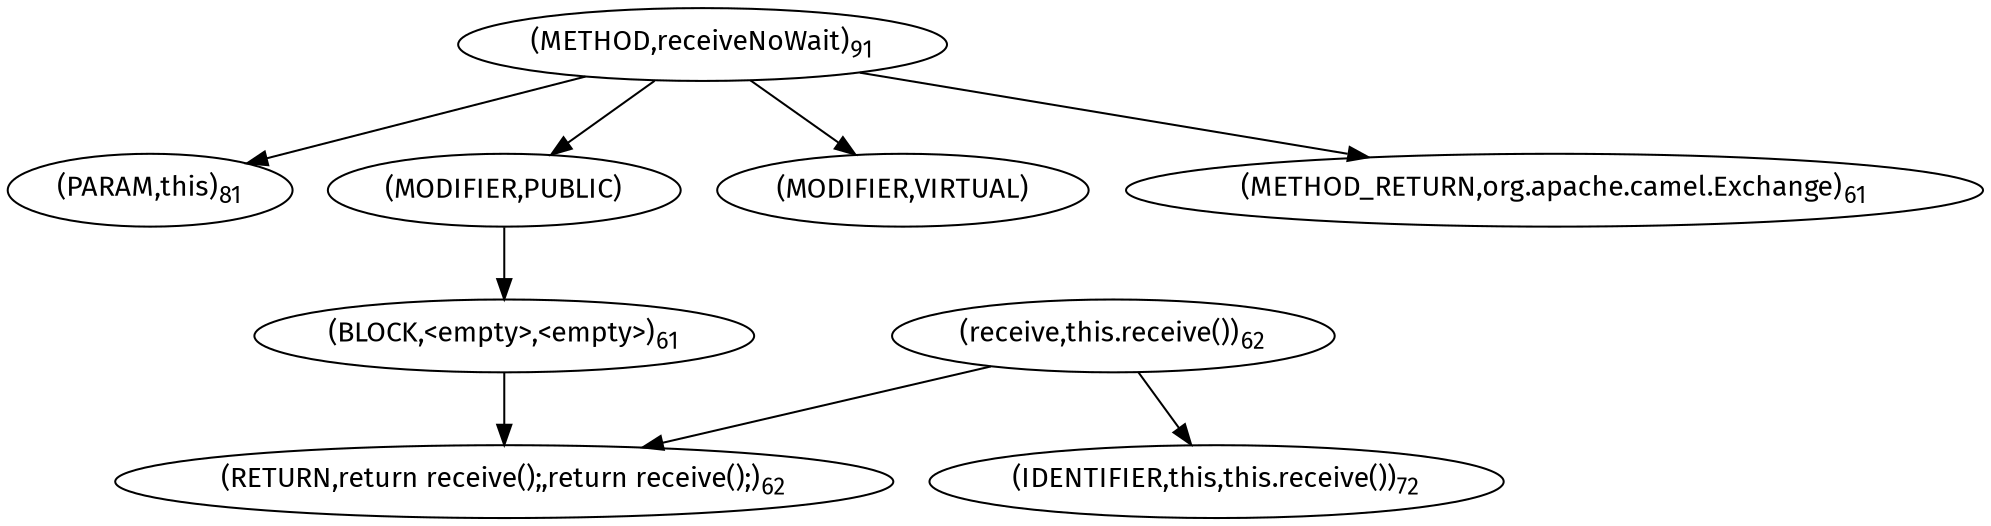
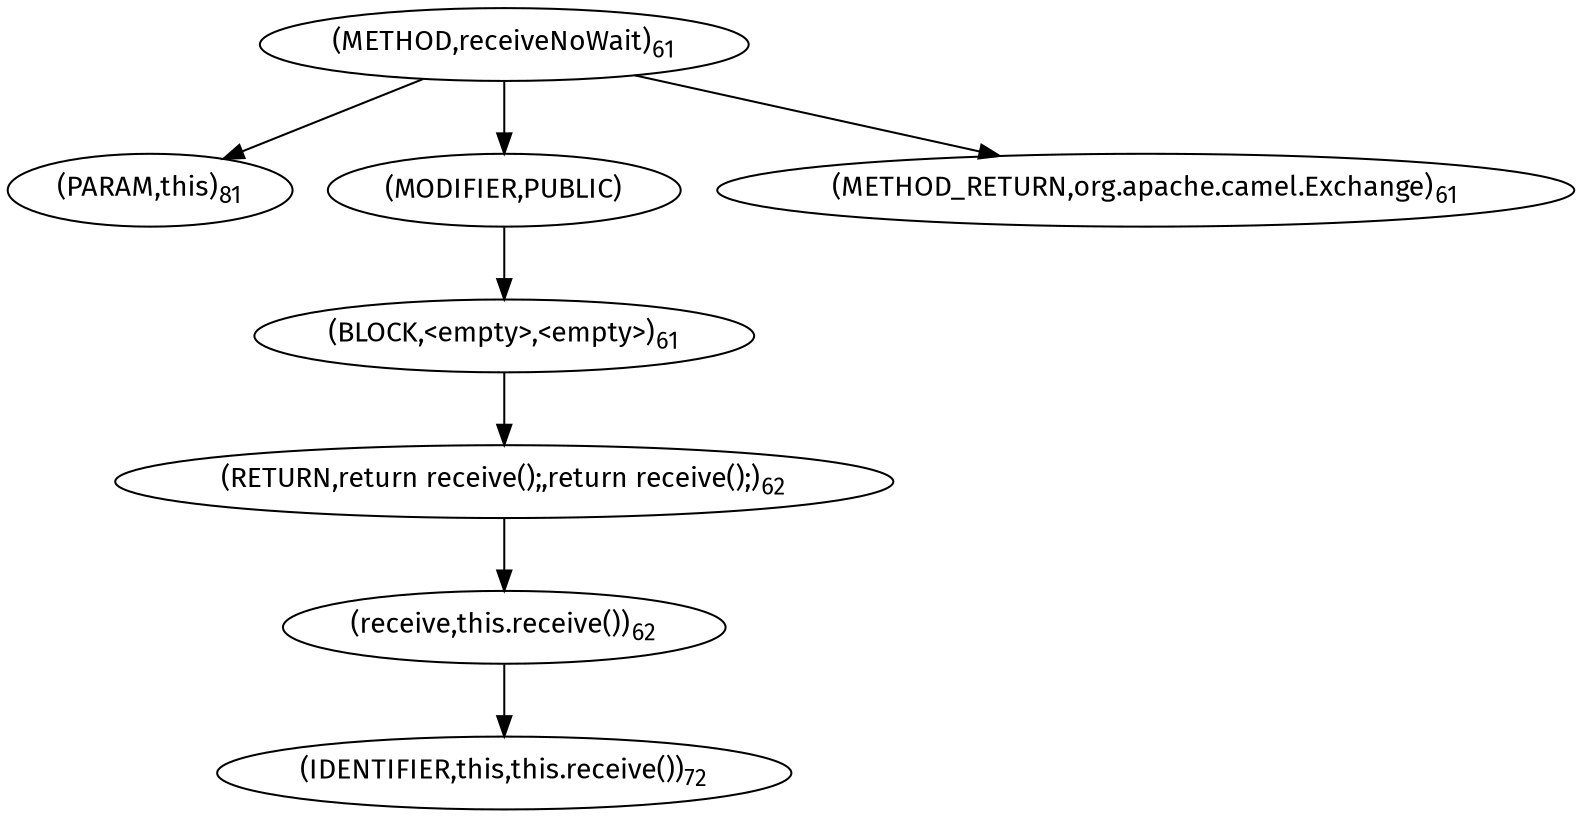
(862, 41) -> (664, 41)
(903, 190) -> none
(827, 405) -> (504, 545)
